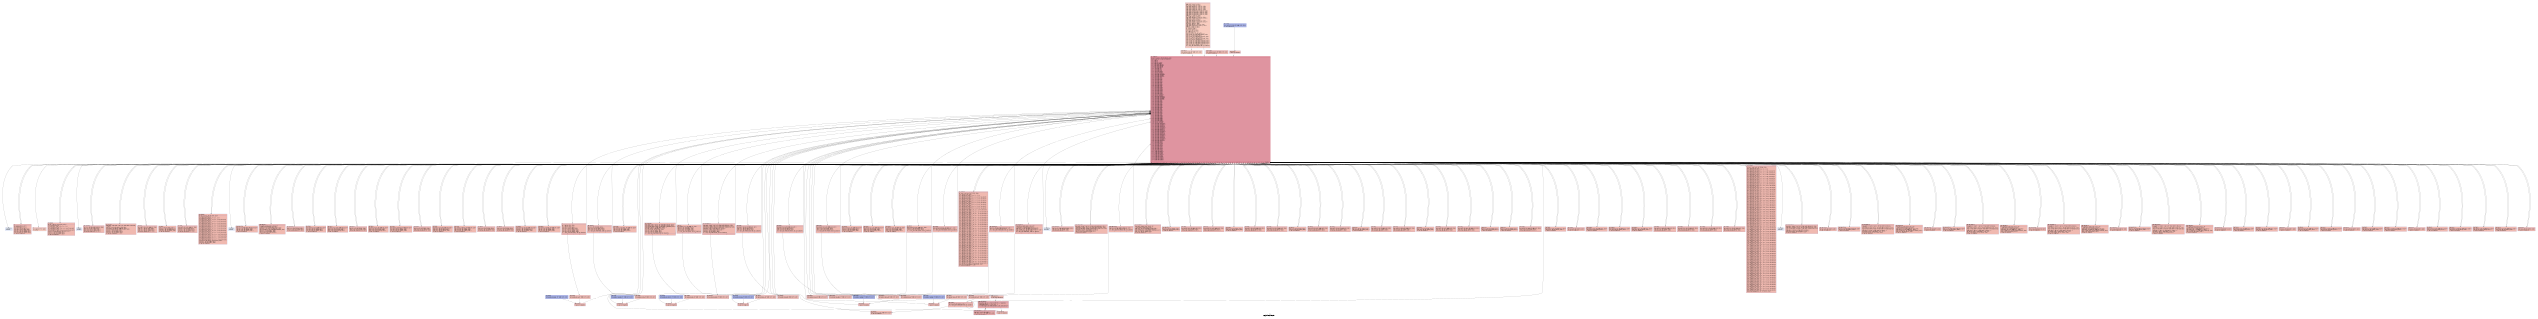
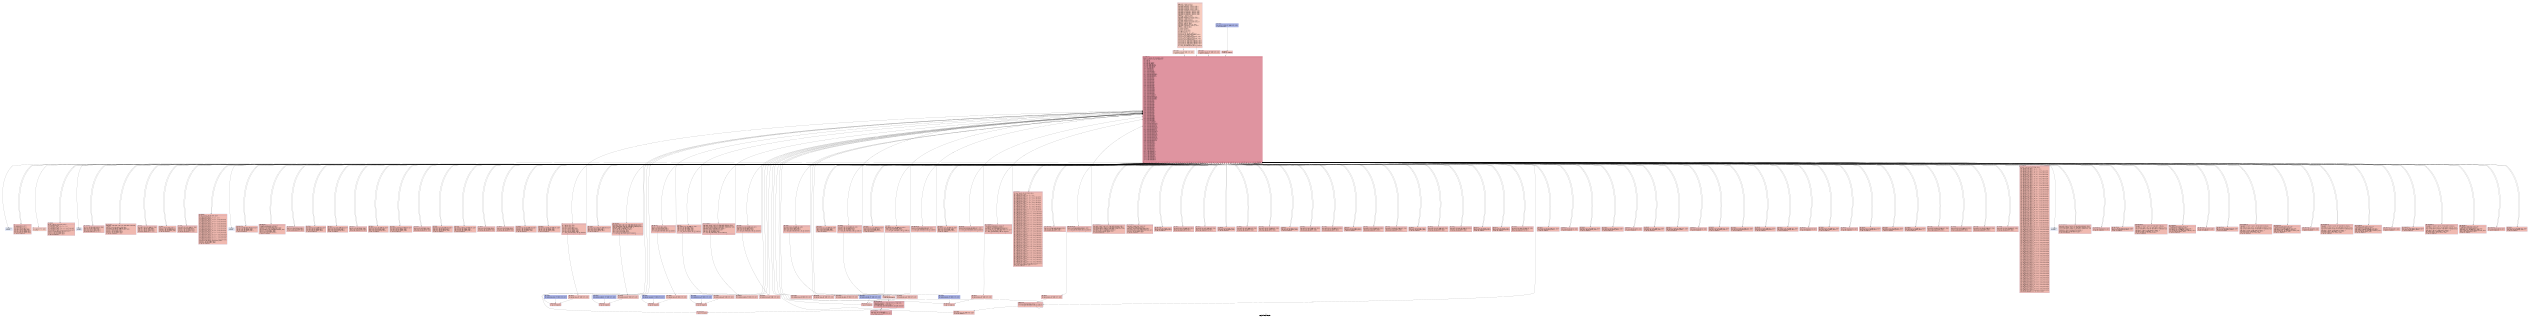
(1047, 229) -> none
